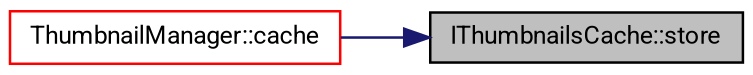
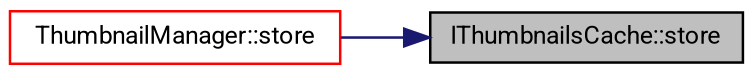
(175, 38) -> (175, 38)
